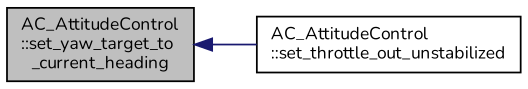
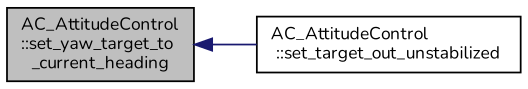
(389, 45) -> (389, 45)
